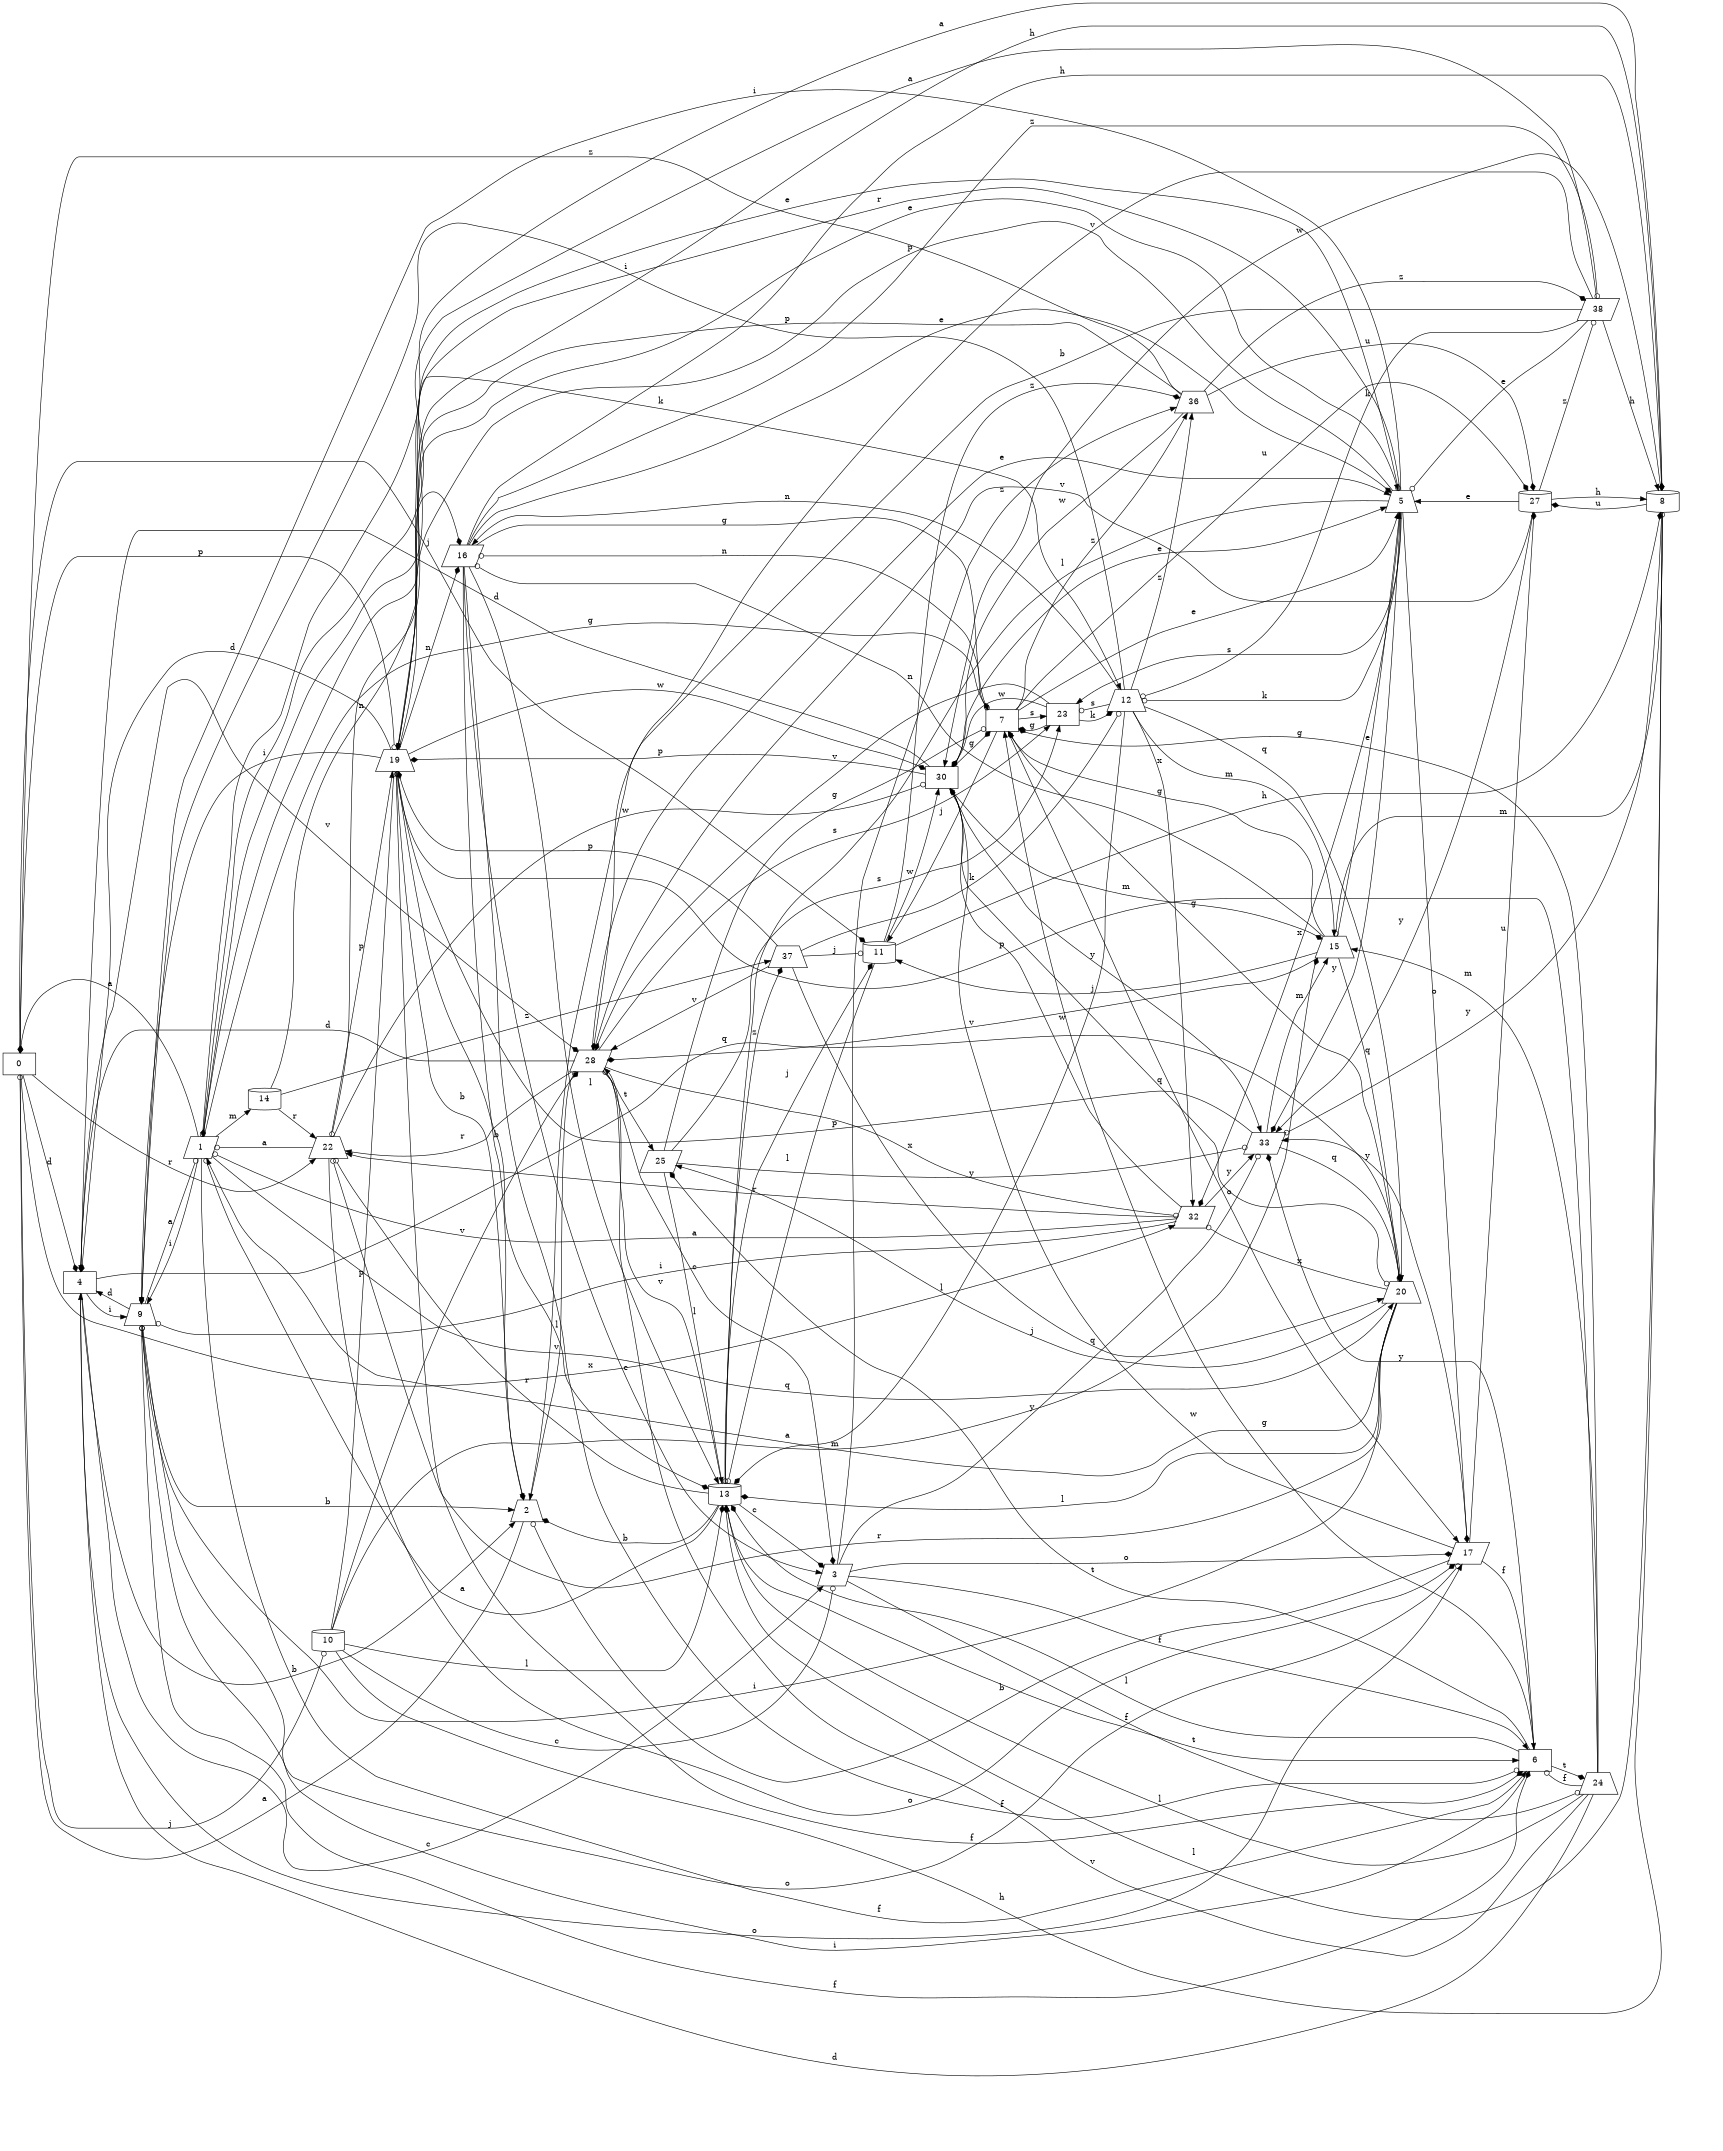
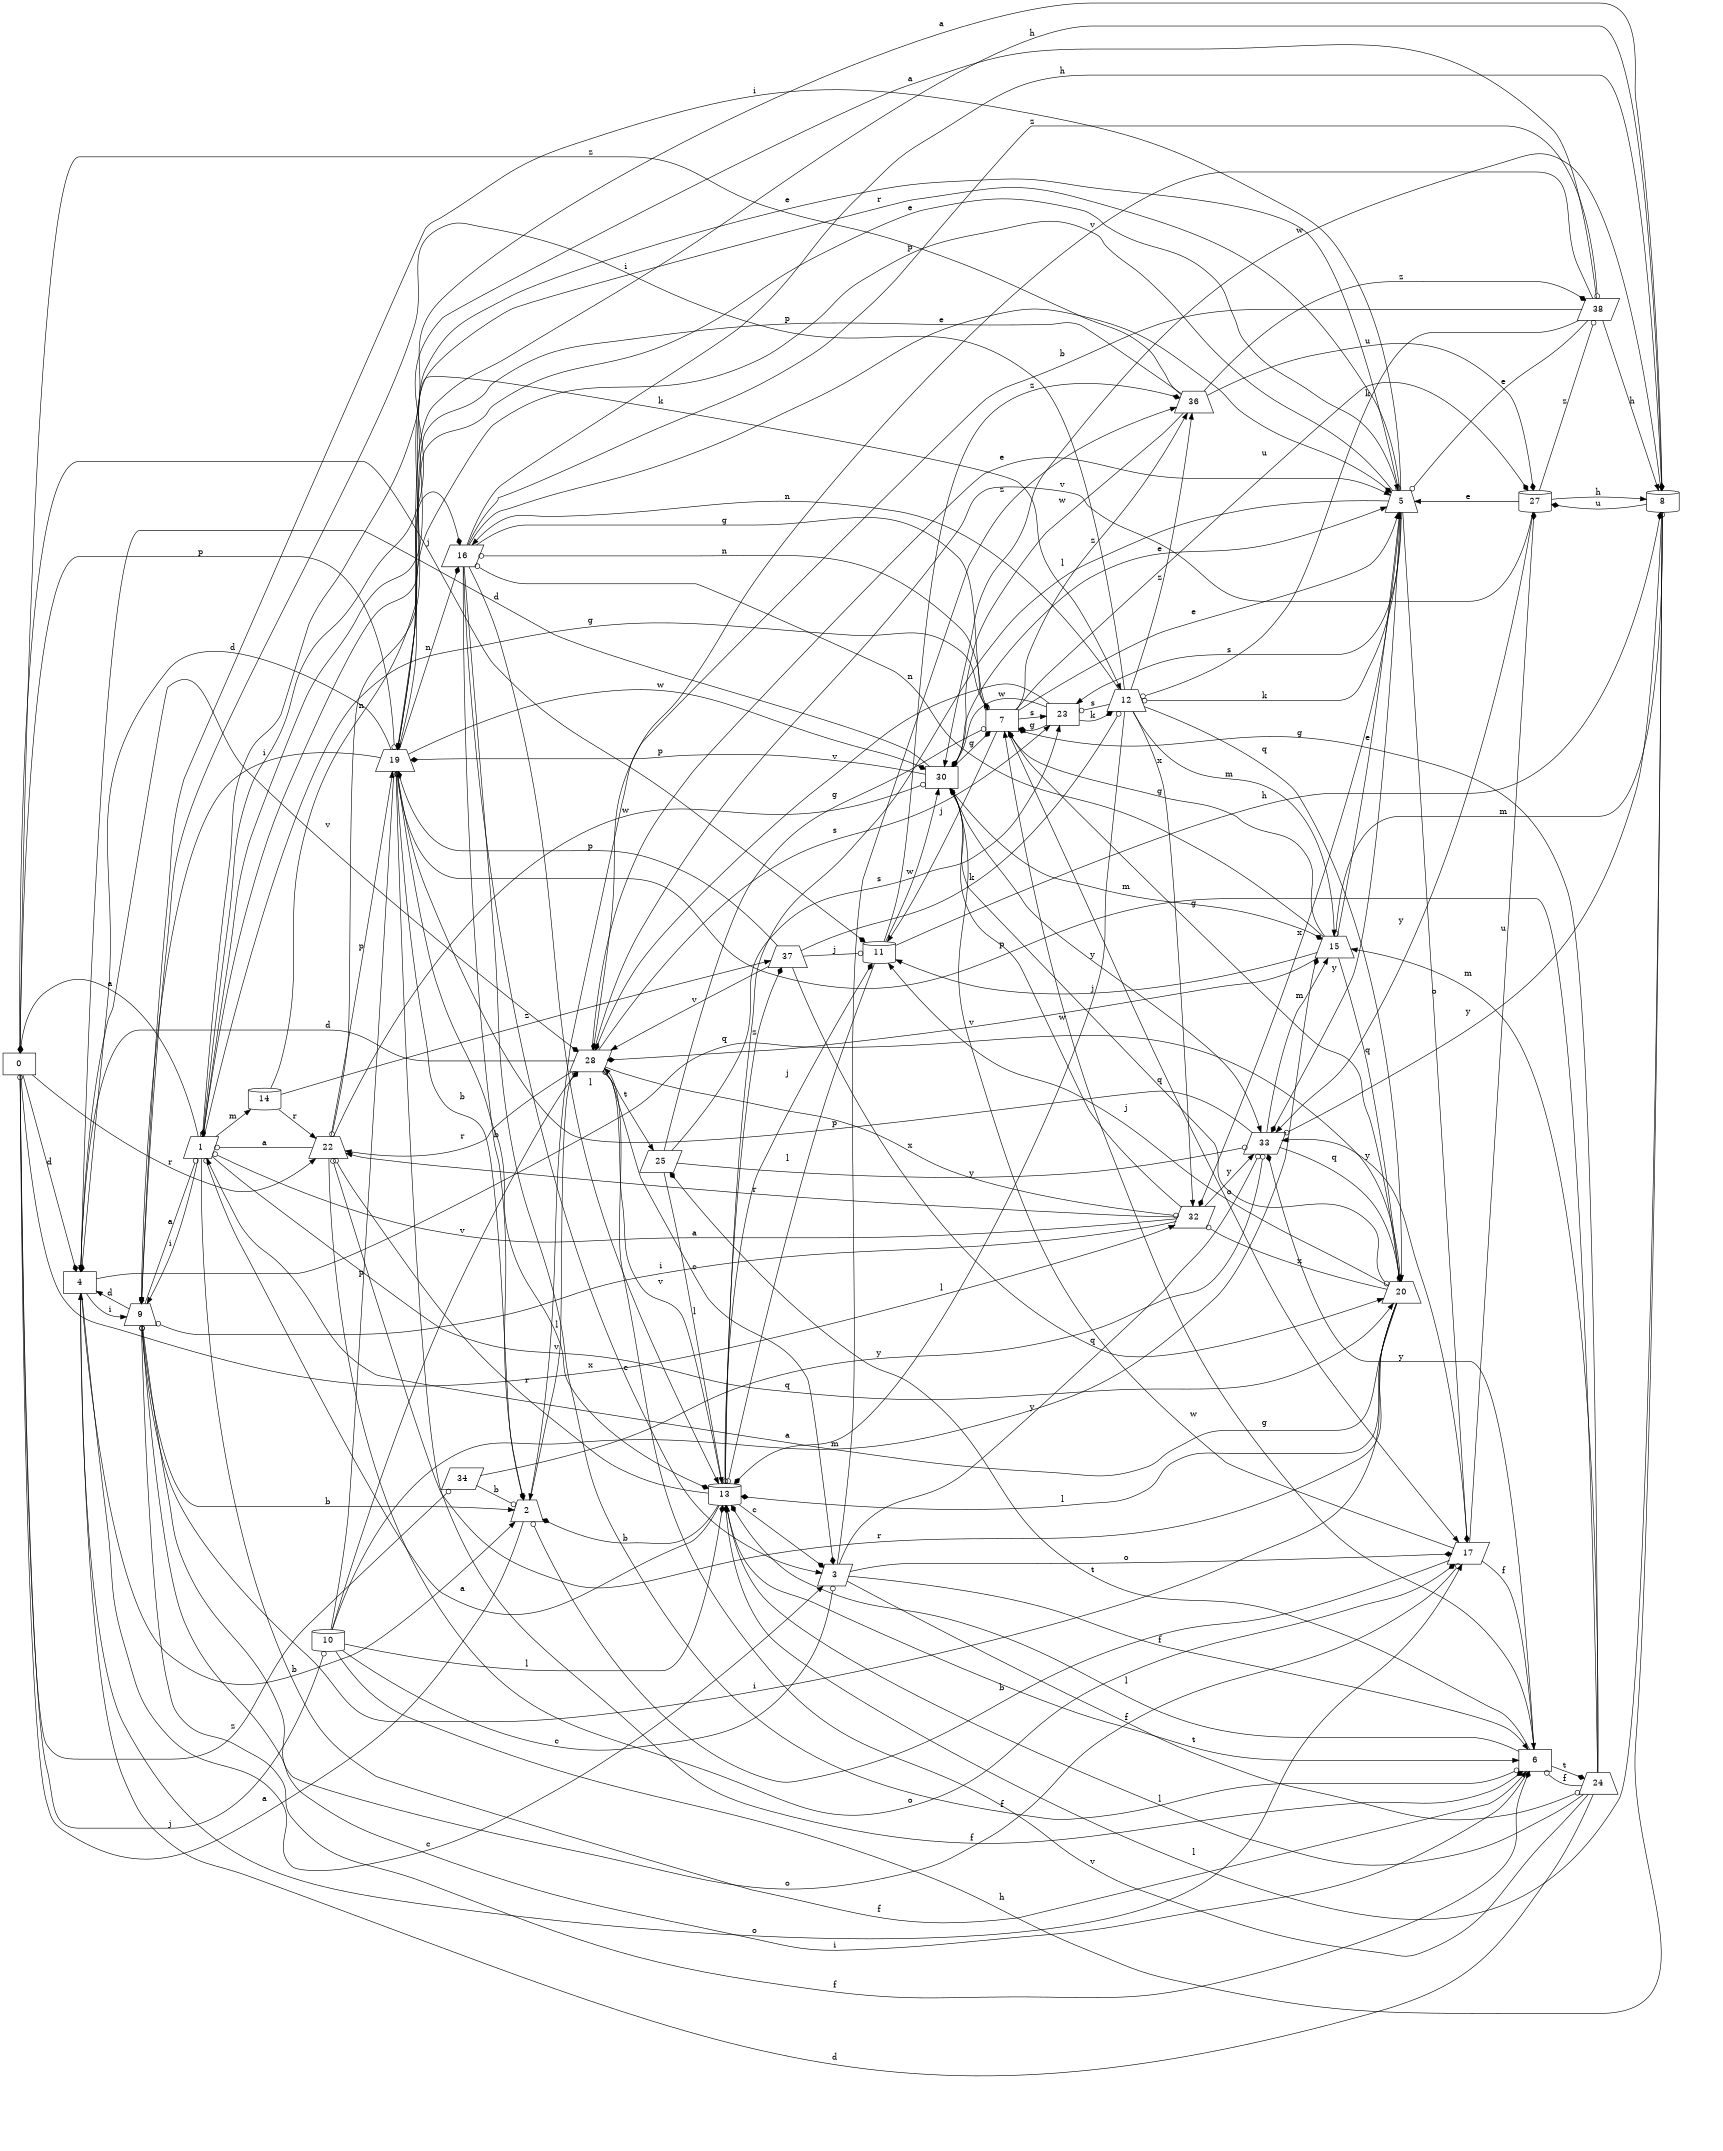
(1024, 1332) -> (1135, 1131)
none -> (463, 1479)
